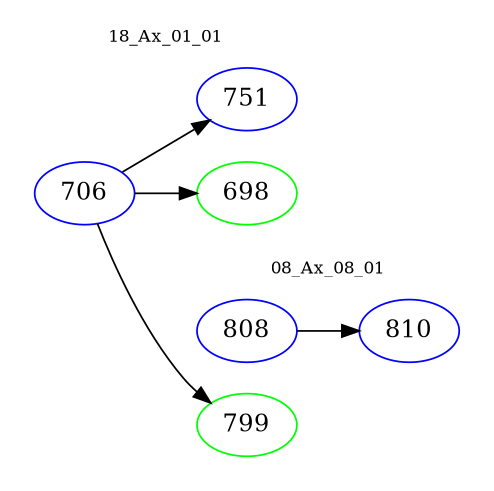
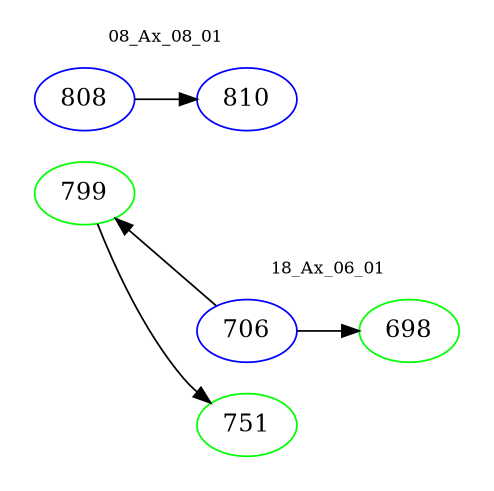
(166, 37) -> (328, 269)
(247, 99) -> (247, 425)
(158, 151) -> (139, 313)
